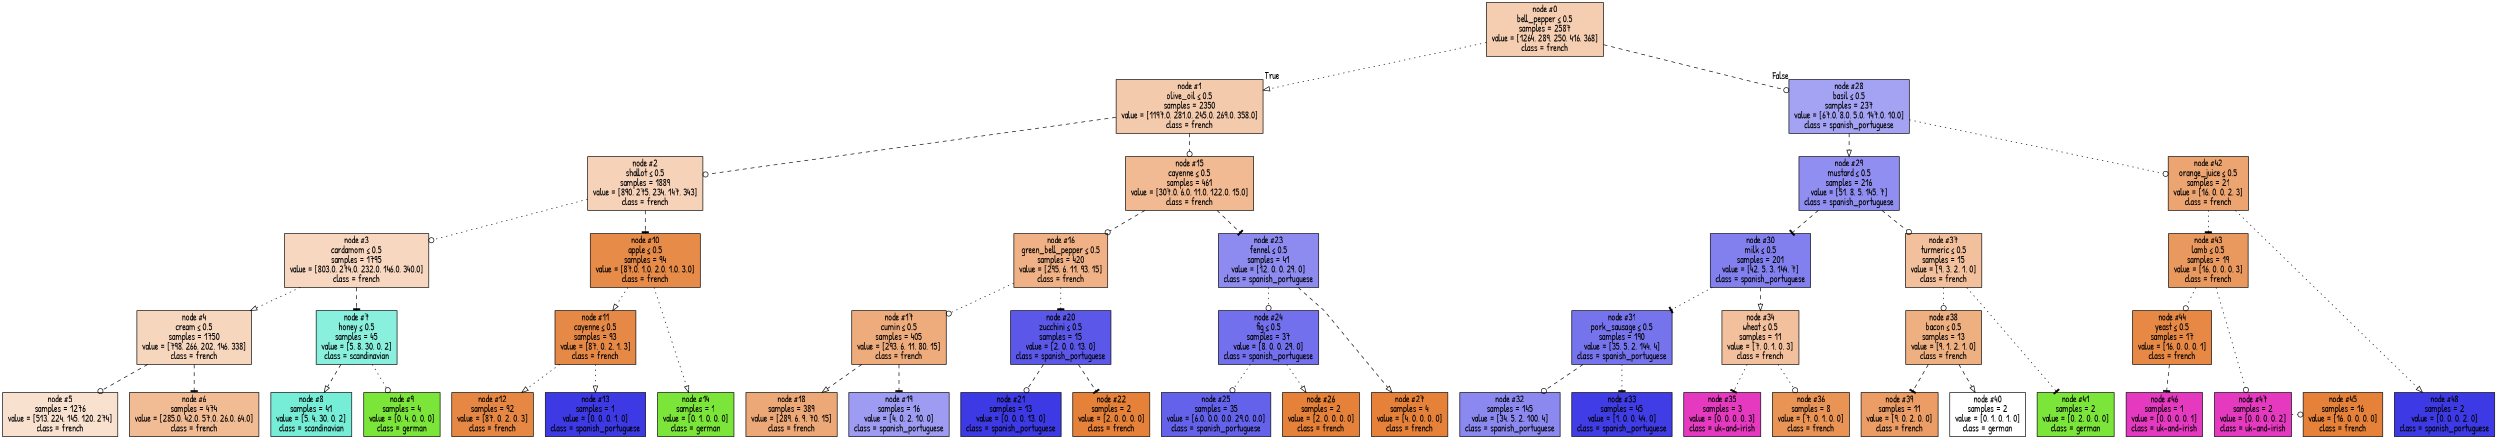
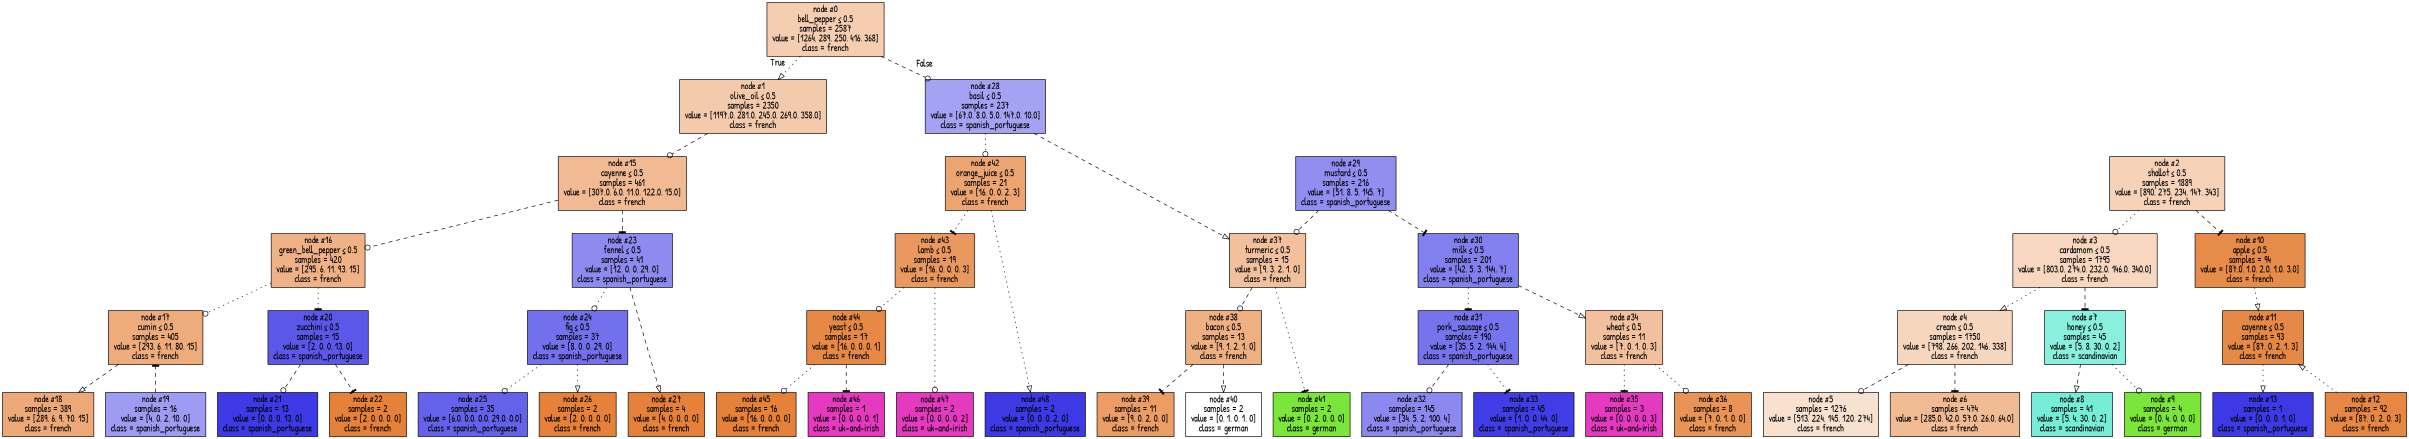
(1849, 142) -> (1129, 185)
(912, 146) -> none
(1944, 296) -> (1247, 297)
(543, 376) -> (2320, 380)
(899, 377) -> (156, 380)
(696, 415) -> none
(2295, 415) -> (801, 377)
